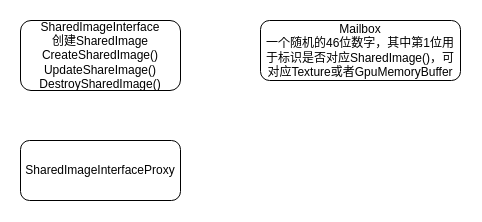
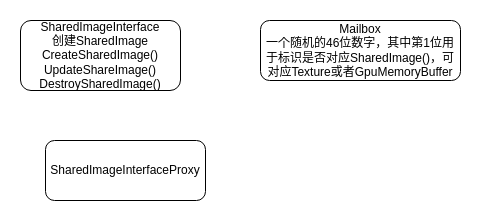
(101, 171) -> (126, 171)
